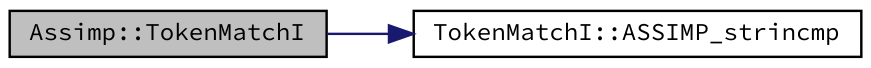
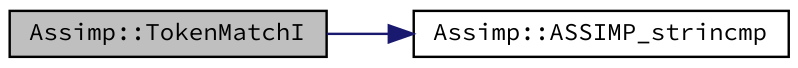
(638, 34) -> (601, 34)
